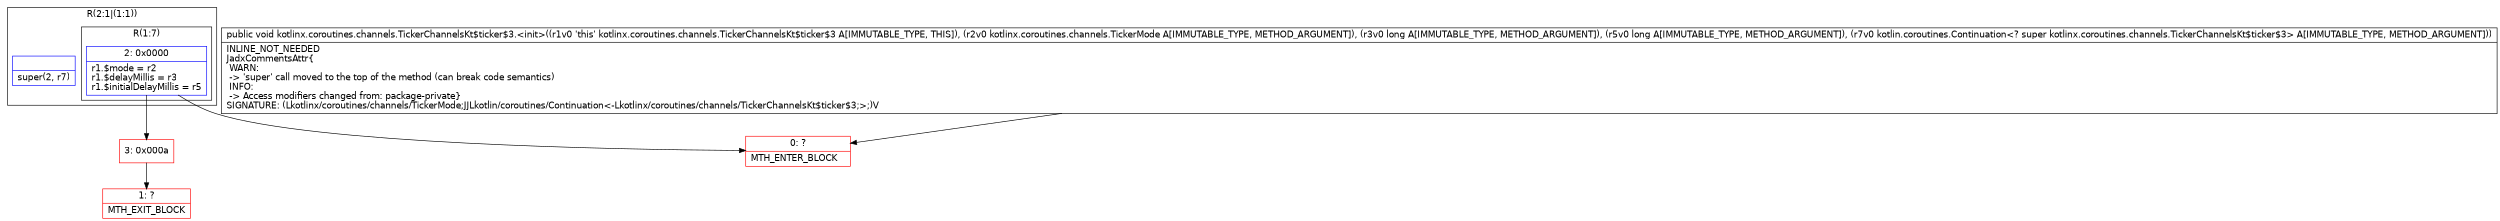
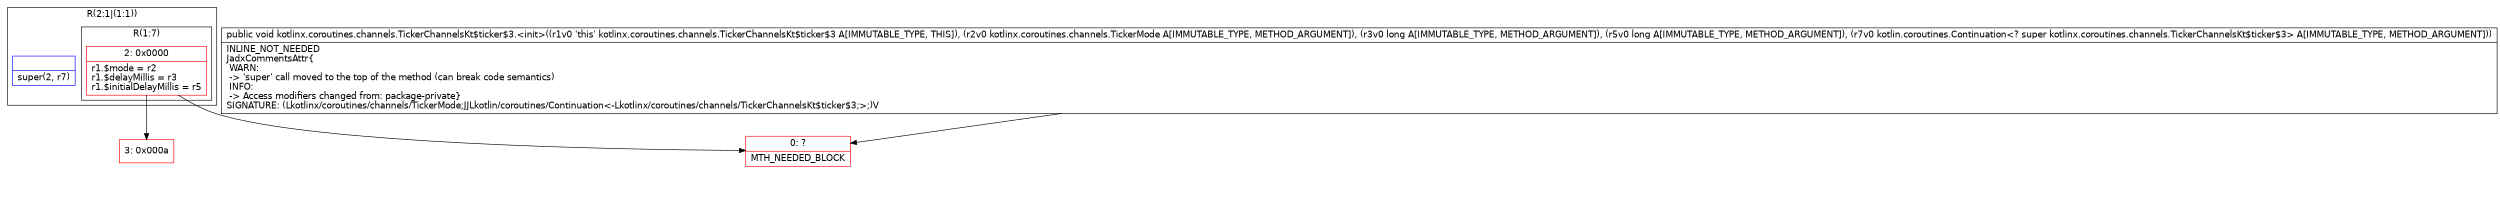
(147, 71) -> (147, 71)
(794, 158) -> (798, 158)
(147, 204) -> none
